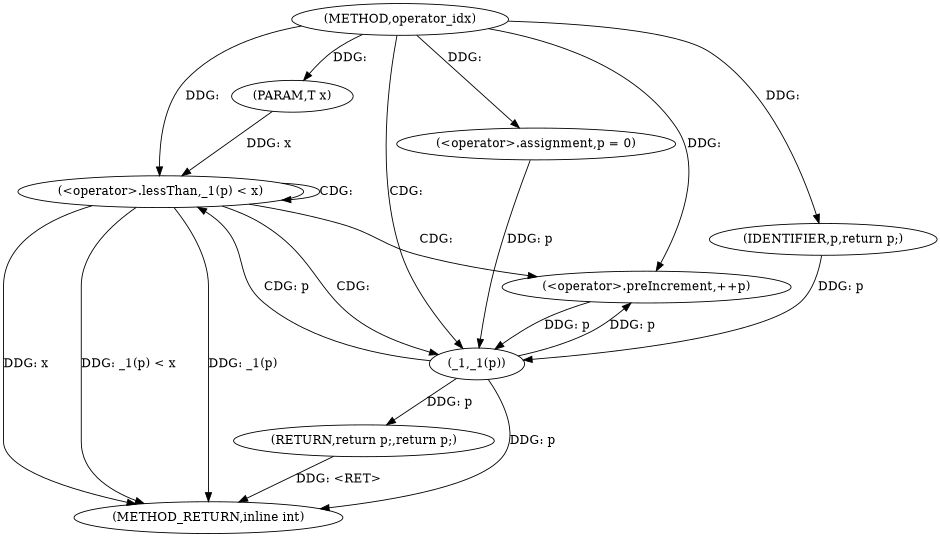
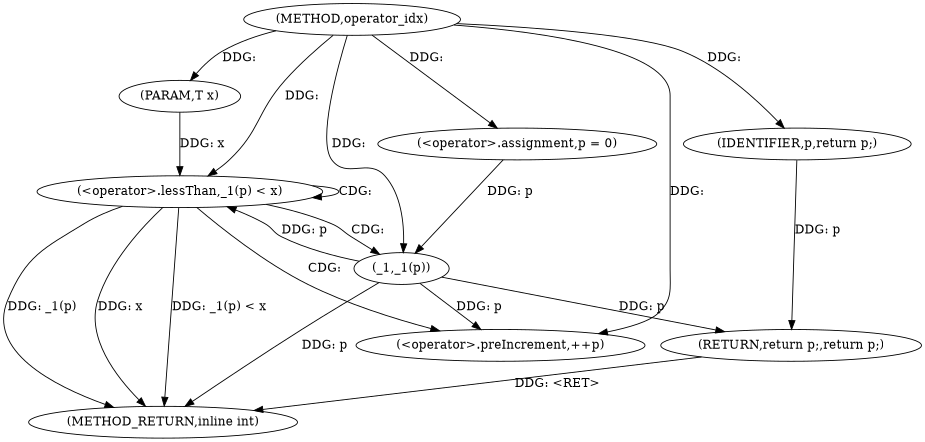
(409, 192) -> (351, 144)
(287, 287) -> (304, 230)
(544, 319) -> none
(695, 339) -> (794, 240)
